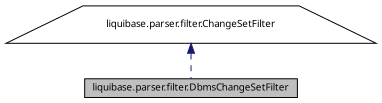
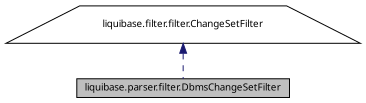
(191, 25) -> (183, 25)
